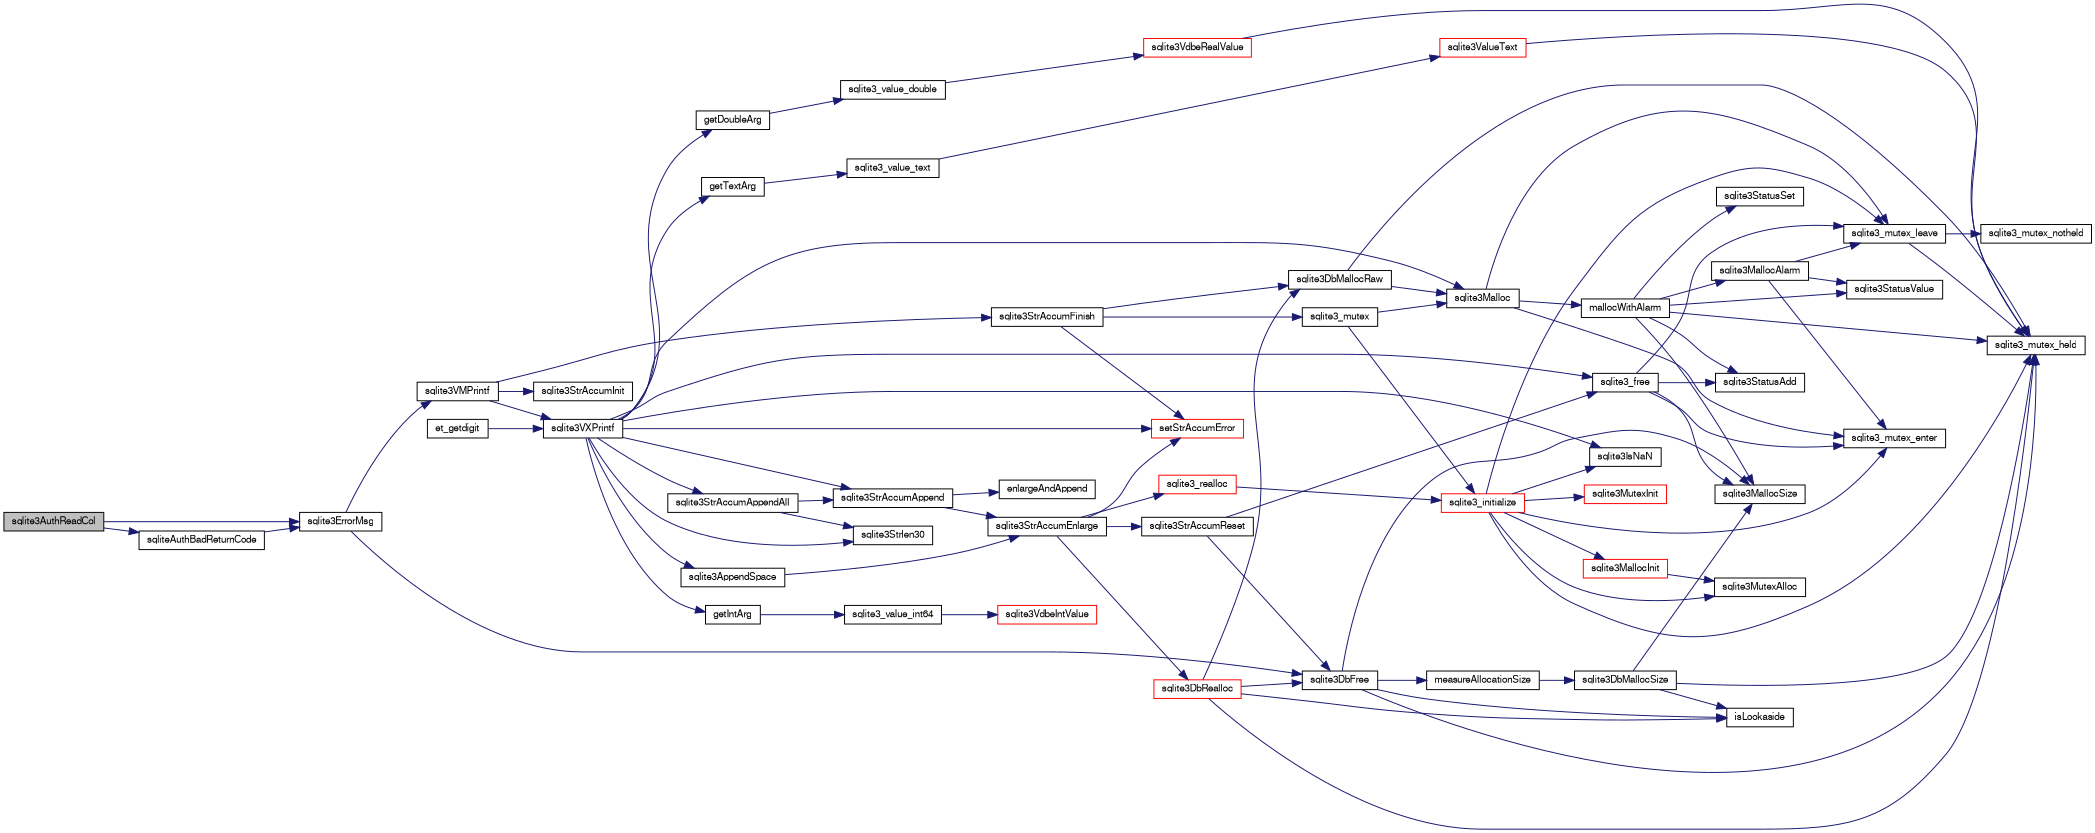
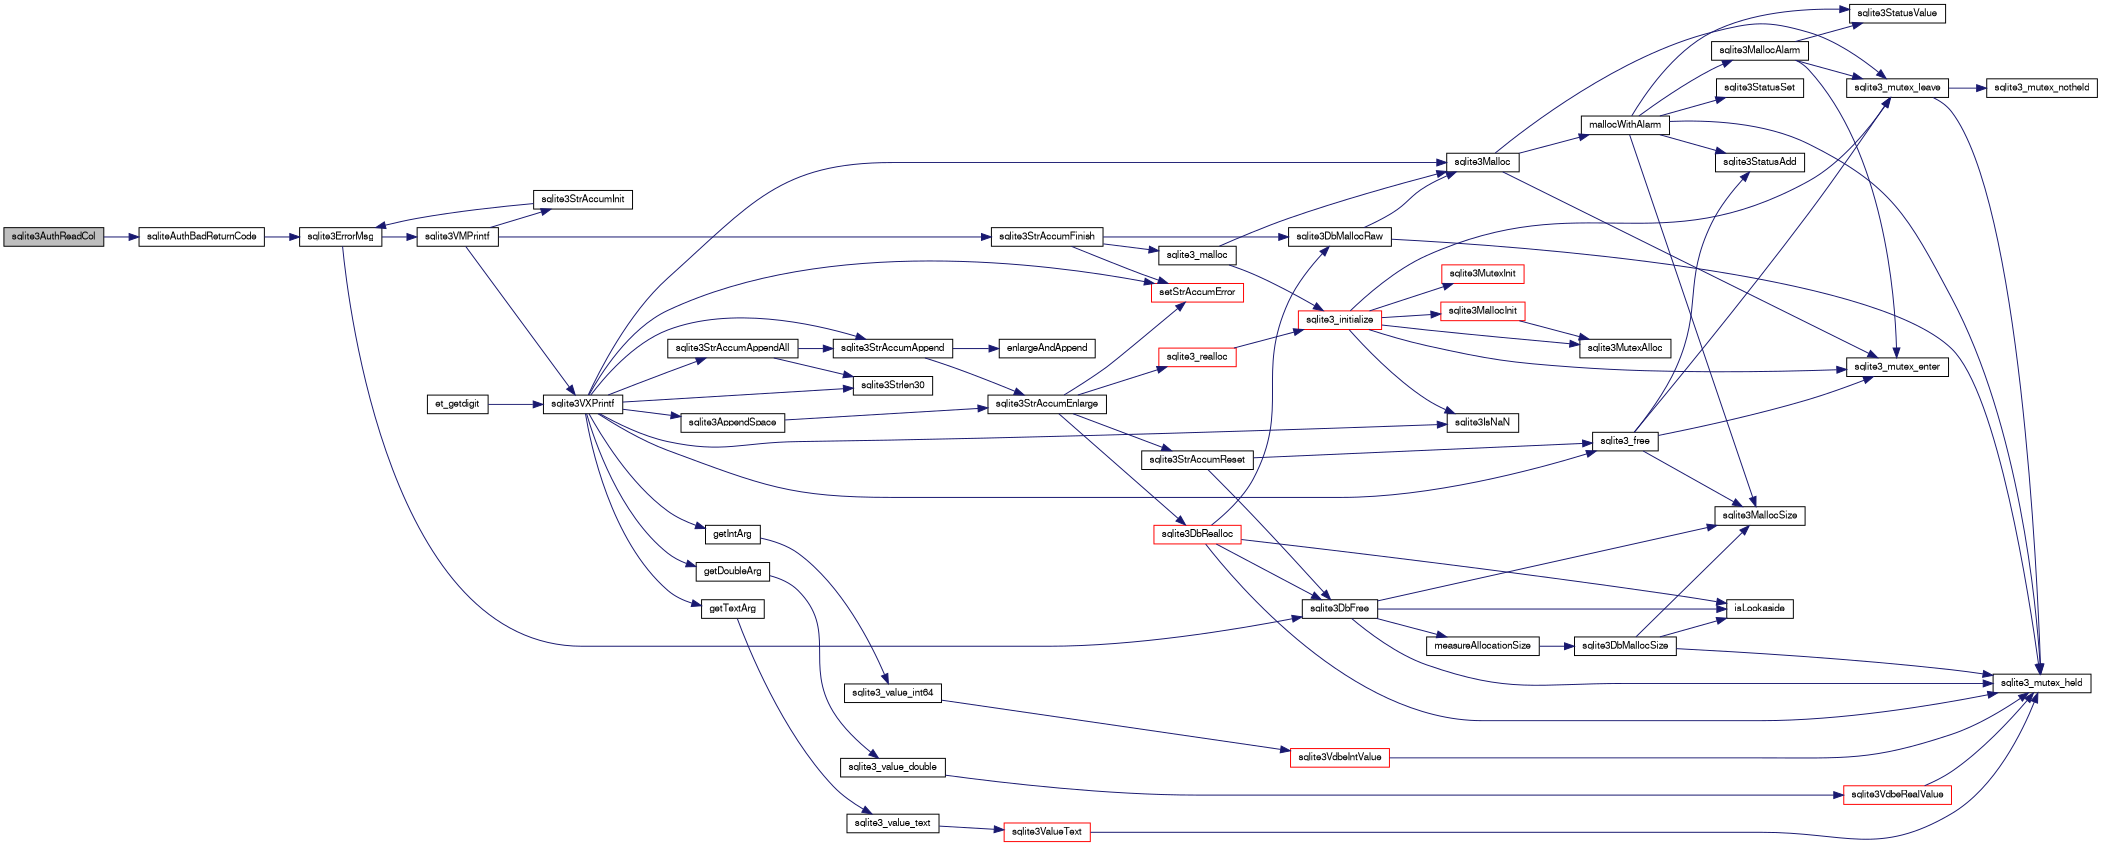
(1340, 317) -> (1198, 256)
(196, 522) -> (459, 212)
(1790, 613) -> (1711, 758)
